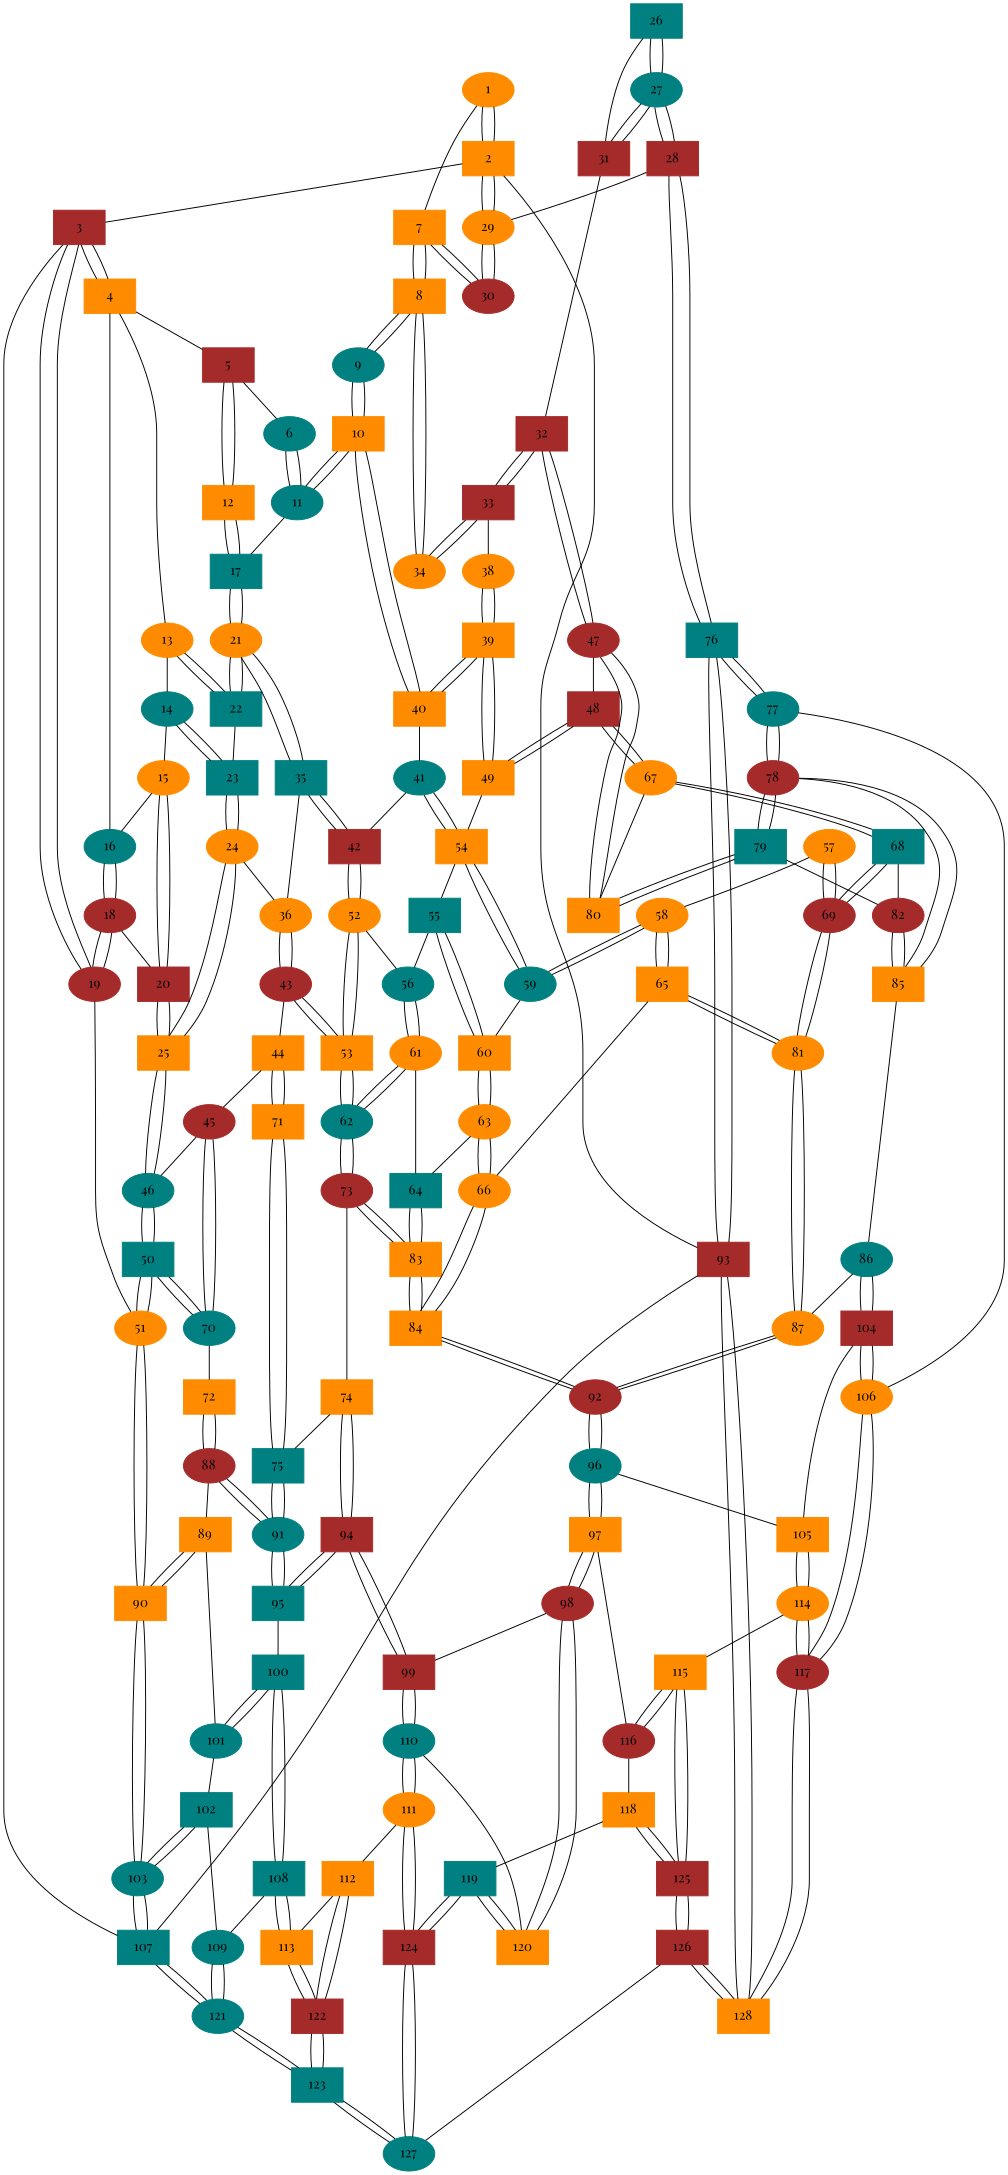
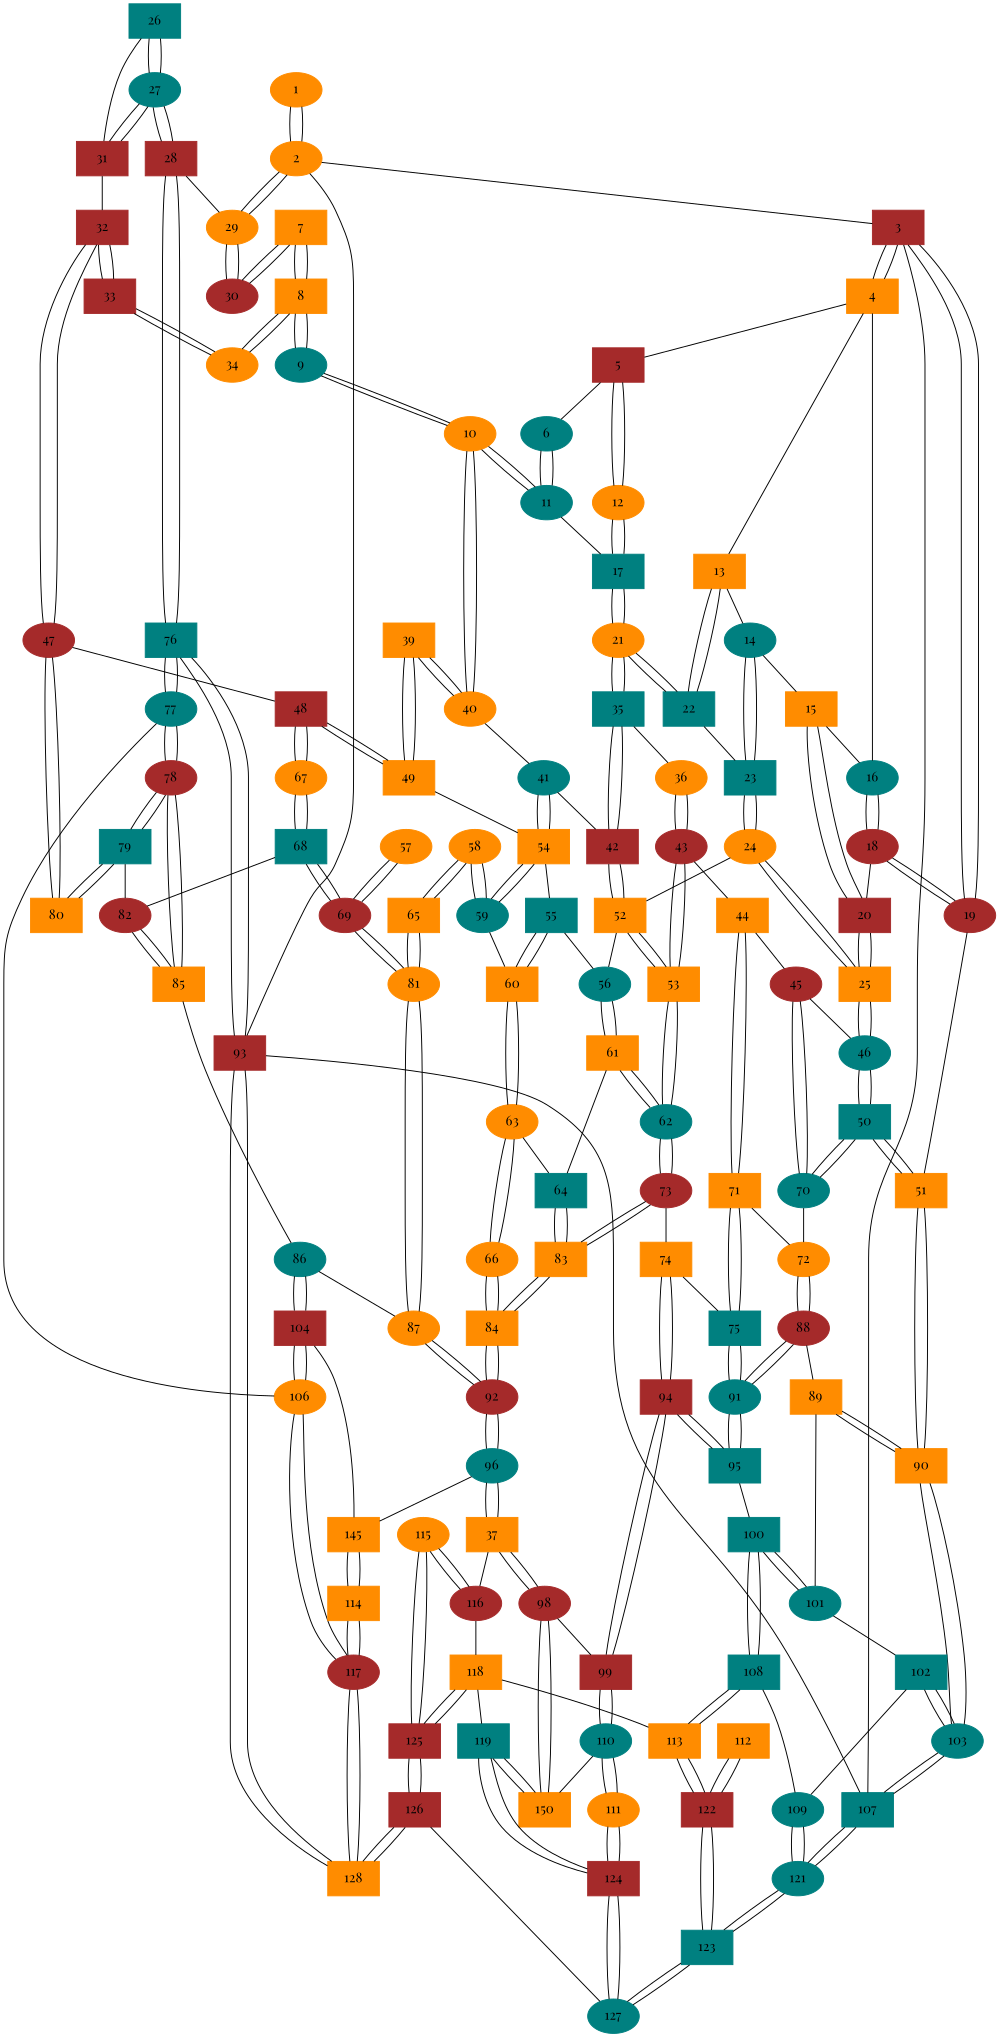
(447, 156) -> none
(488, 159) -> (296, 159)
(358, 434) -> (470, 434)
(228, 503) -> (618, 503)
(488, 571) -> none
(167, 640) -> (720, 571)
(419, 709) -> (470, 709)
(163, 778) -> (811, 709)
(622, 846) -> none
(259, 881) -> (693, 877)
(747, 883) -> none
(355, 915) -> (620, 915)
(416, 1053) -> (613, 1053)
(572, 1089) -> none
none -> (771, 1226)
(140, 1328) -> (921, 1191)
(209, 1397) -> (804, 1259)
(595, 1535) -> (492, 1535)
(803, 1535) -> (354, 1535)
(803, 1603) -> (354, 1603)
(743, 1637) -> none
(680, 1672) -> (423, 1535)
(379, 1843) -> none
(317, 1913) -> (576, 1702)
(523, 1947) -> (545, 1810)
